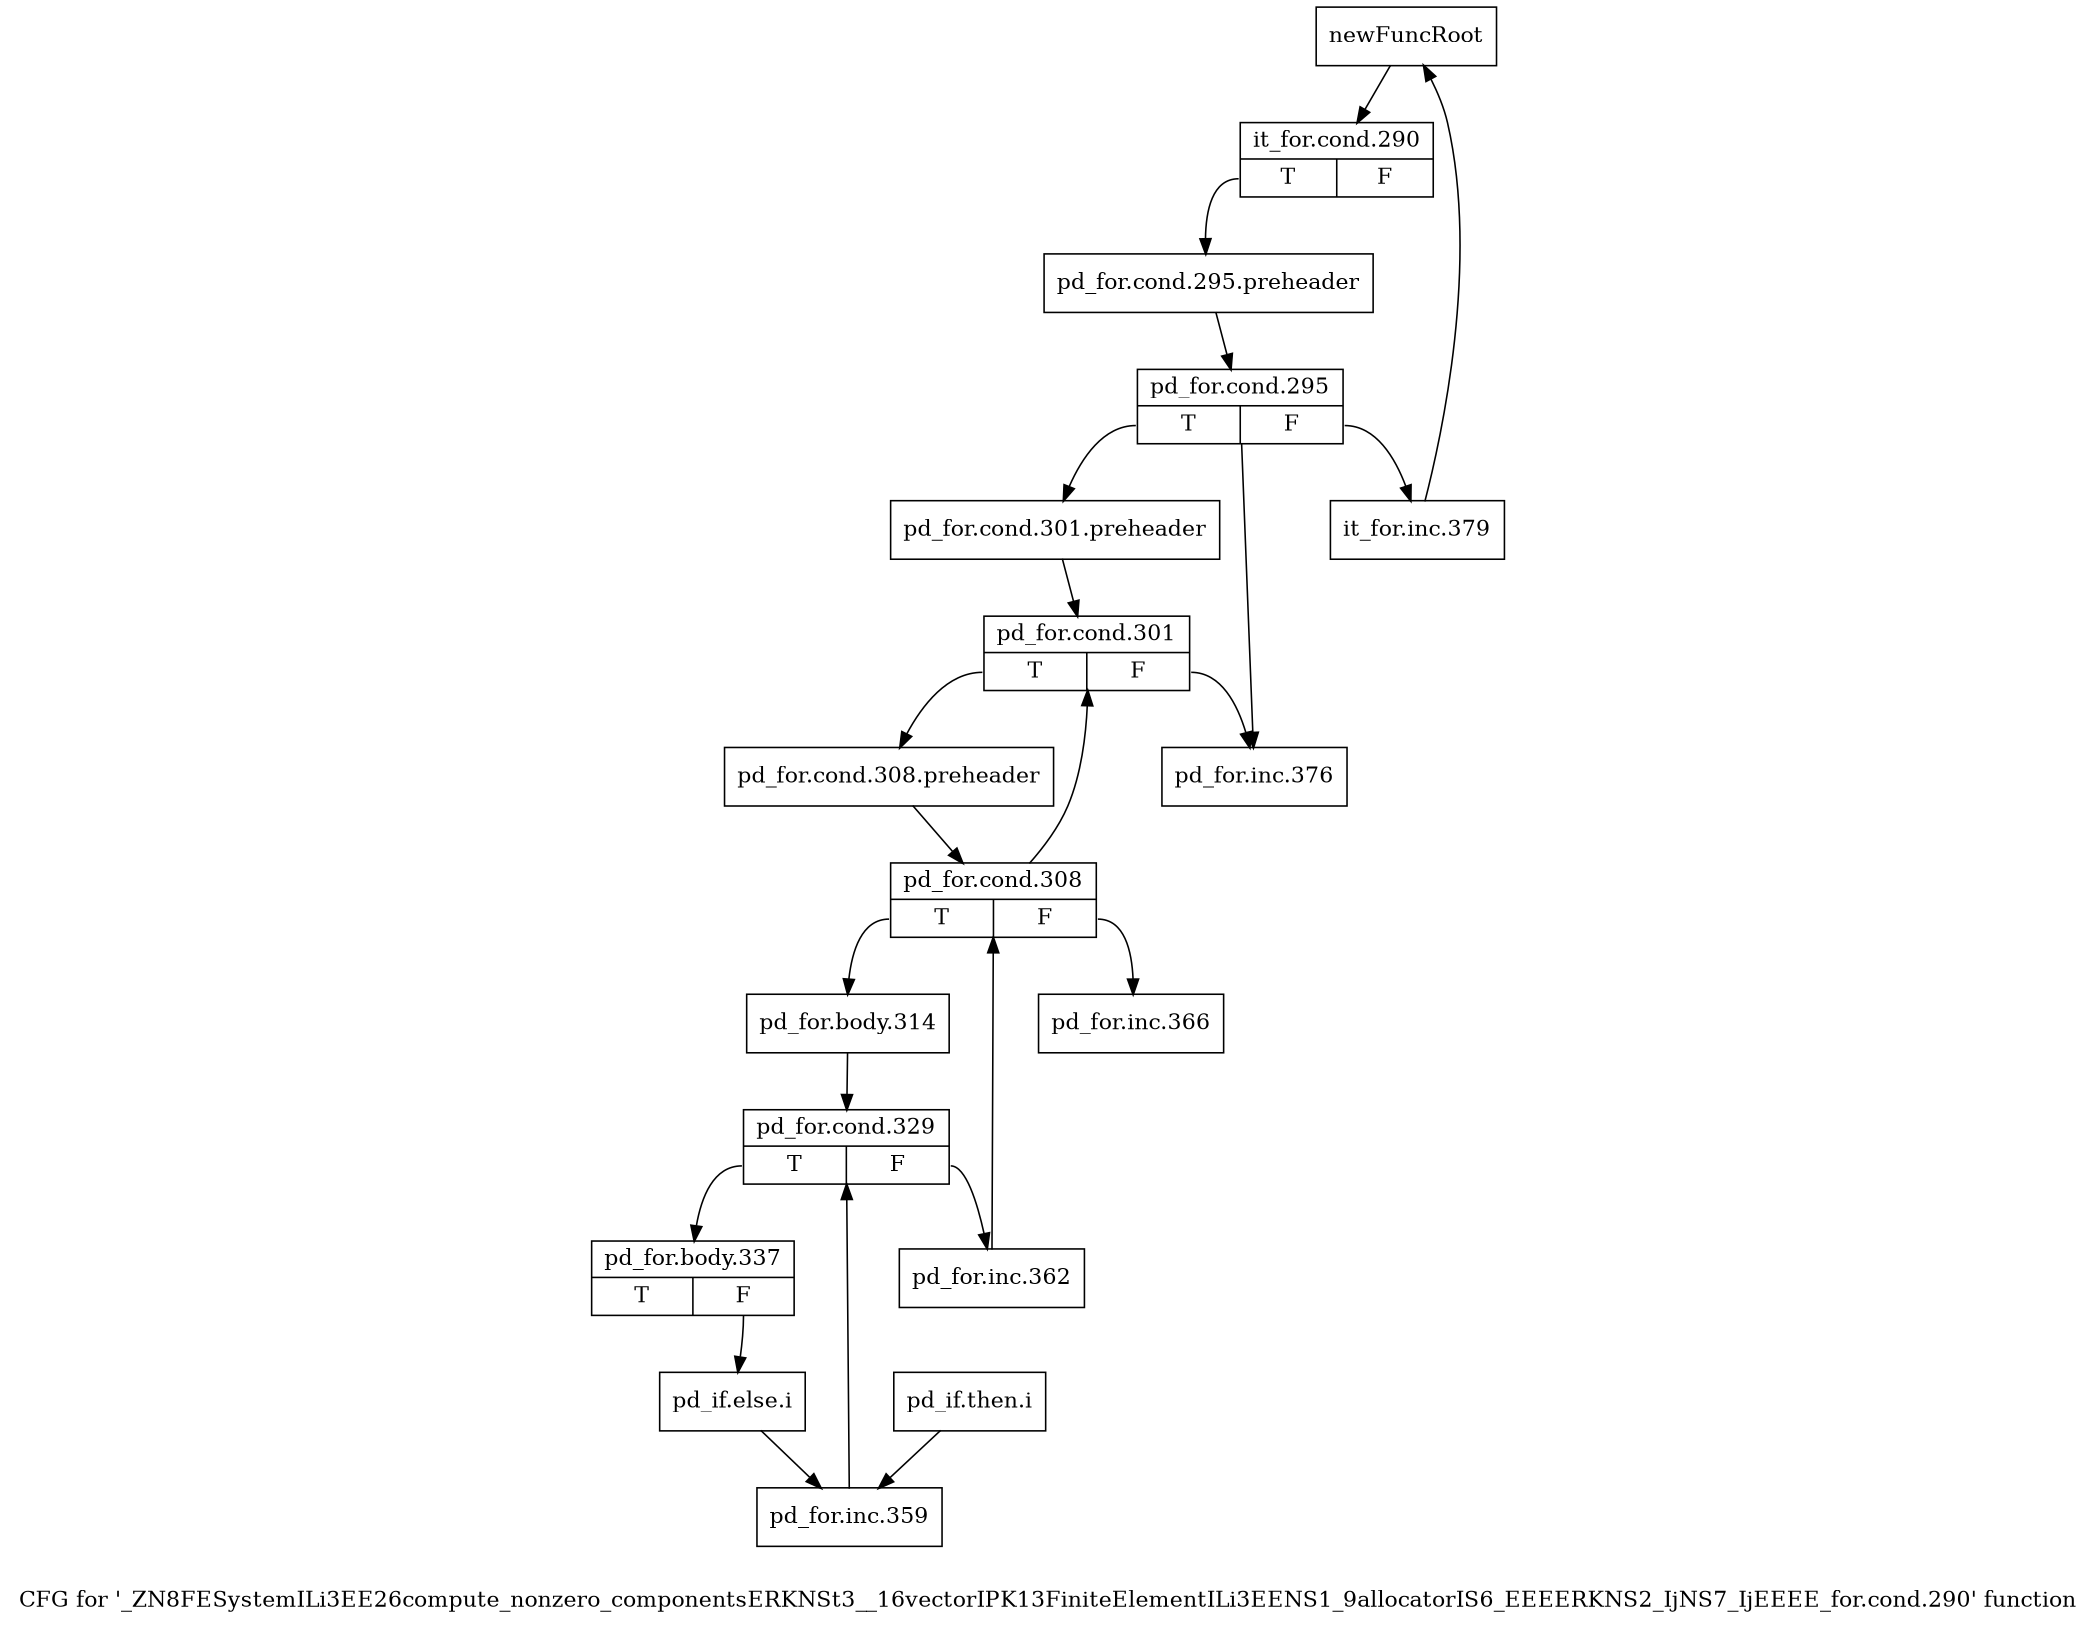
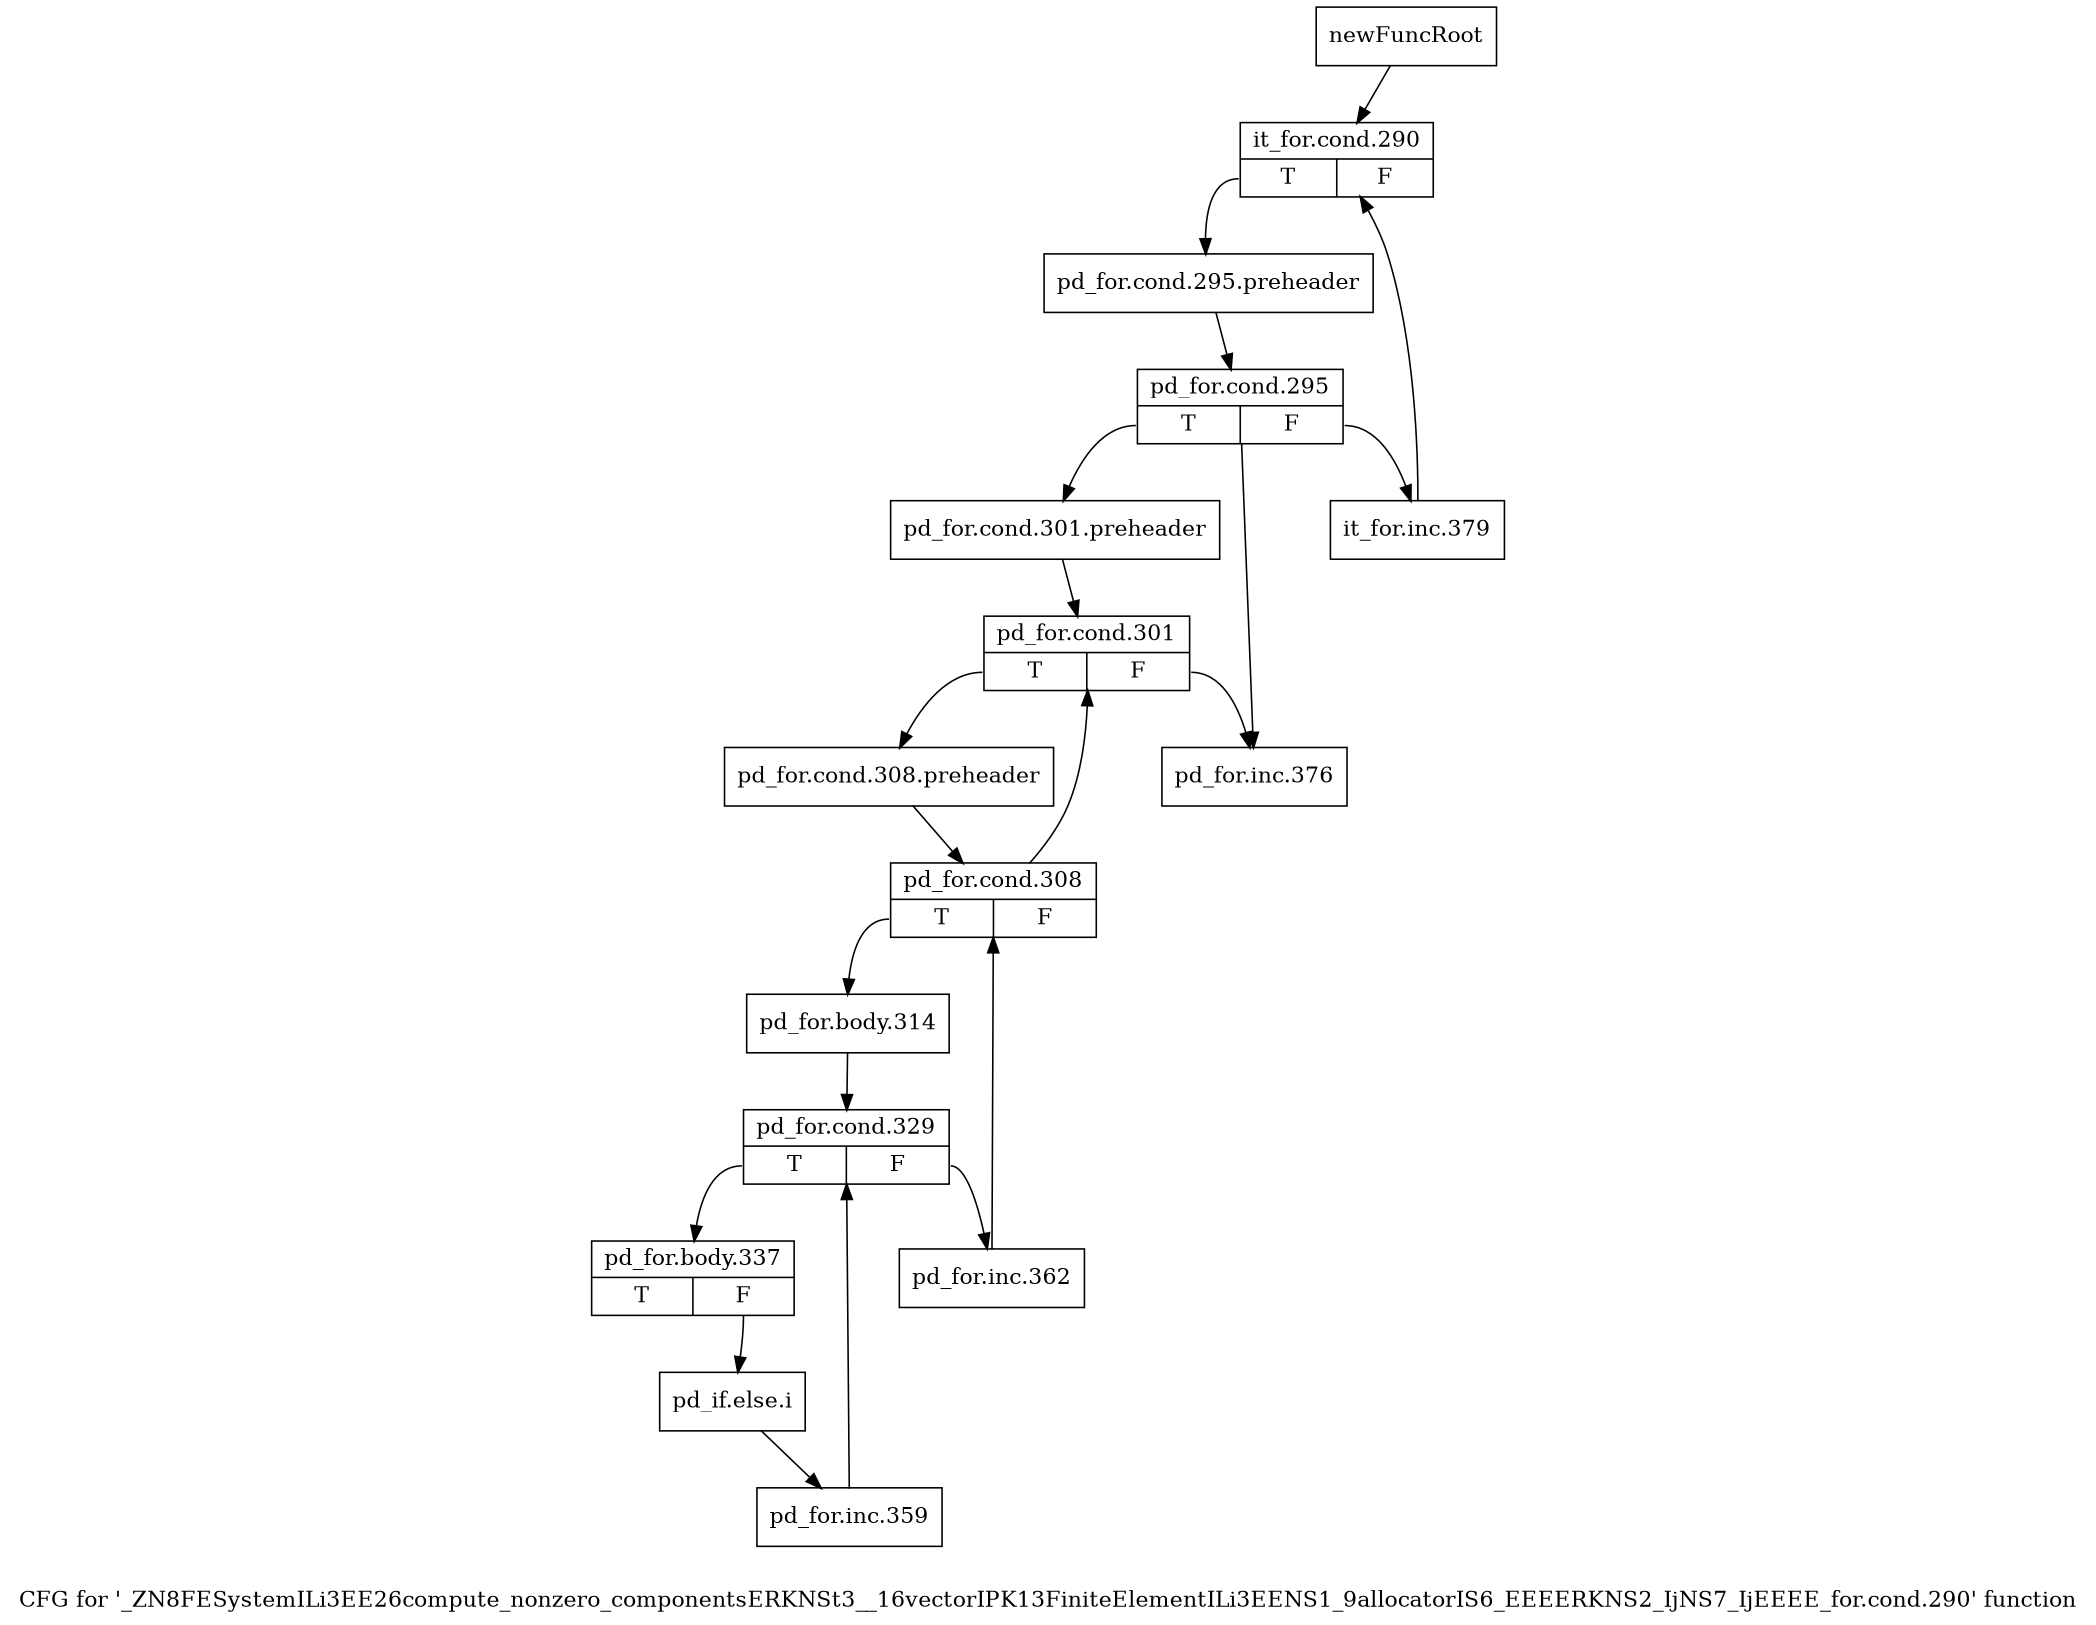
(1459, 290) -> (1408, 353)
(1131, 1024) -> none
(970, 1402) -> none
